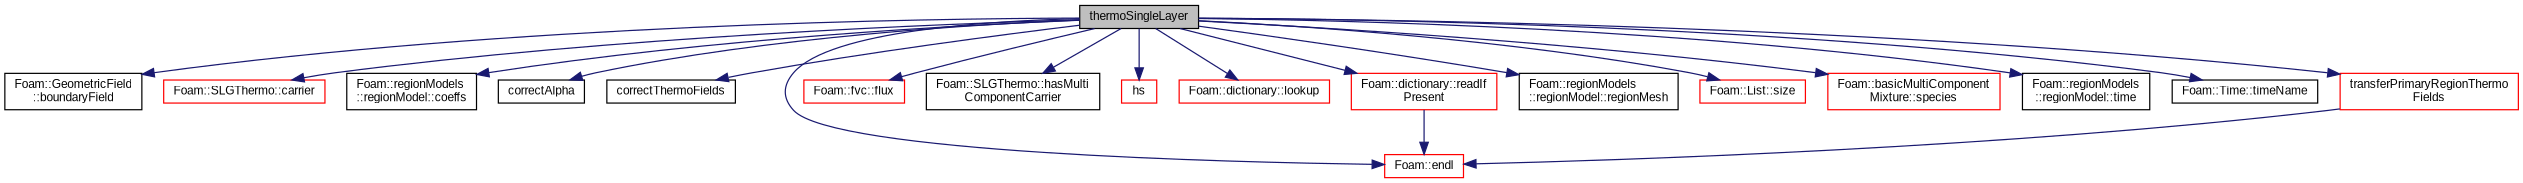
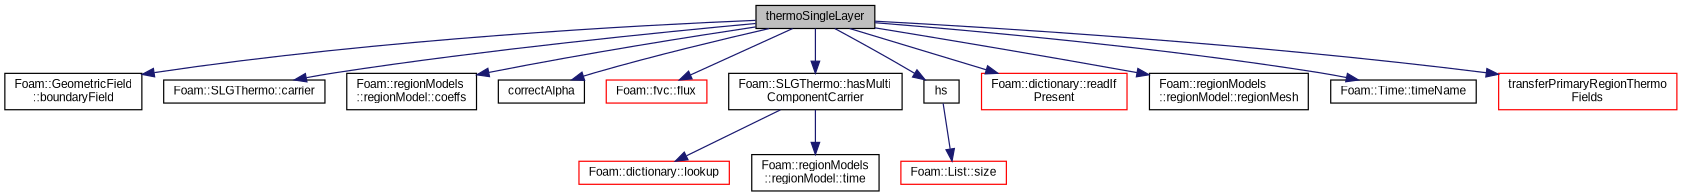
(1707, 41) -> (815, 126)
(1192, 51) -> (733, 133)
(1581, 55) -> (947, 126)
(244, 92) -> (244, 92)
(671, 92) -> none
(1139, 92) -> (942, 92)
(1914, 92) -> none
(1424, 166) -> none
